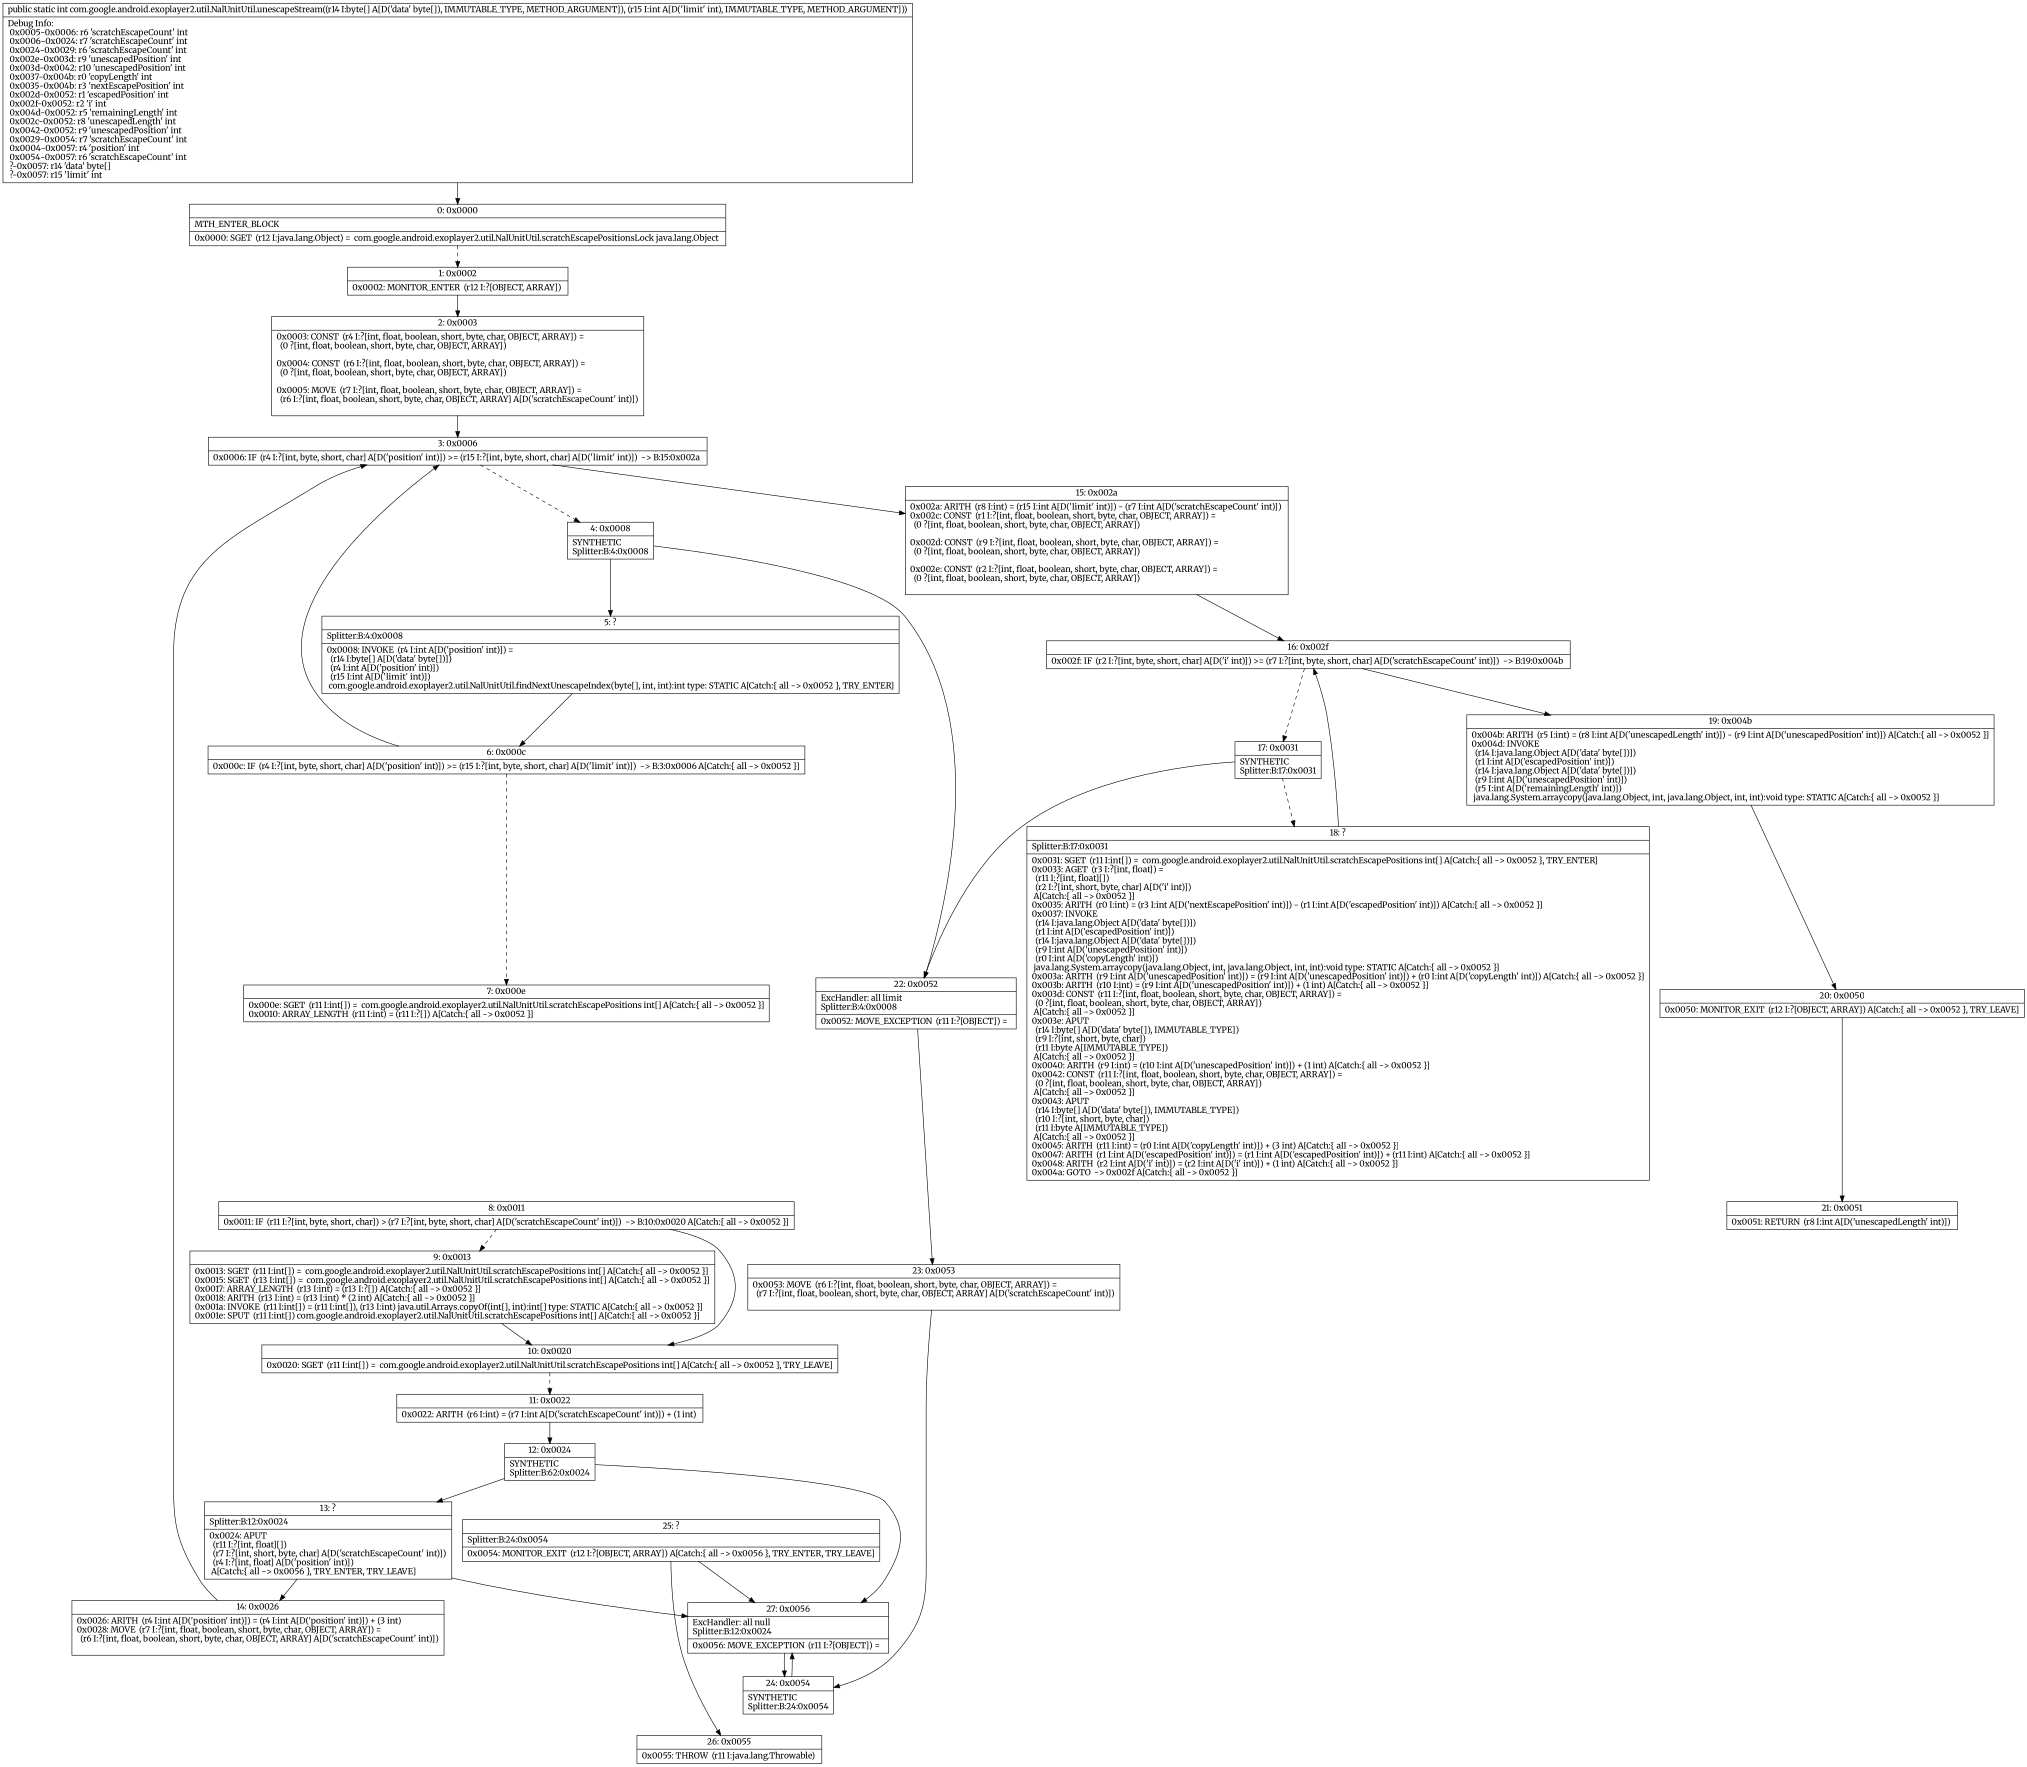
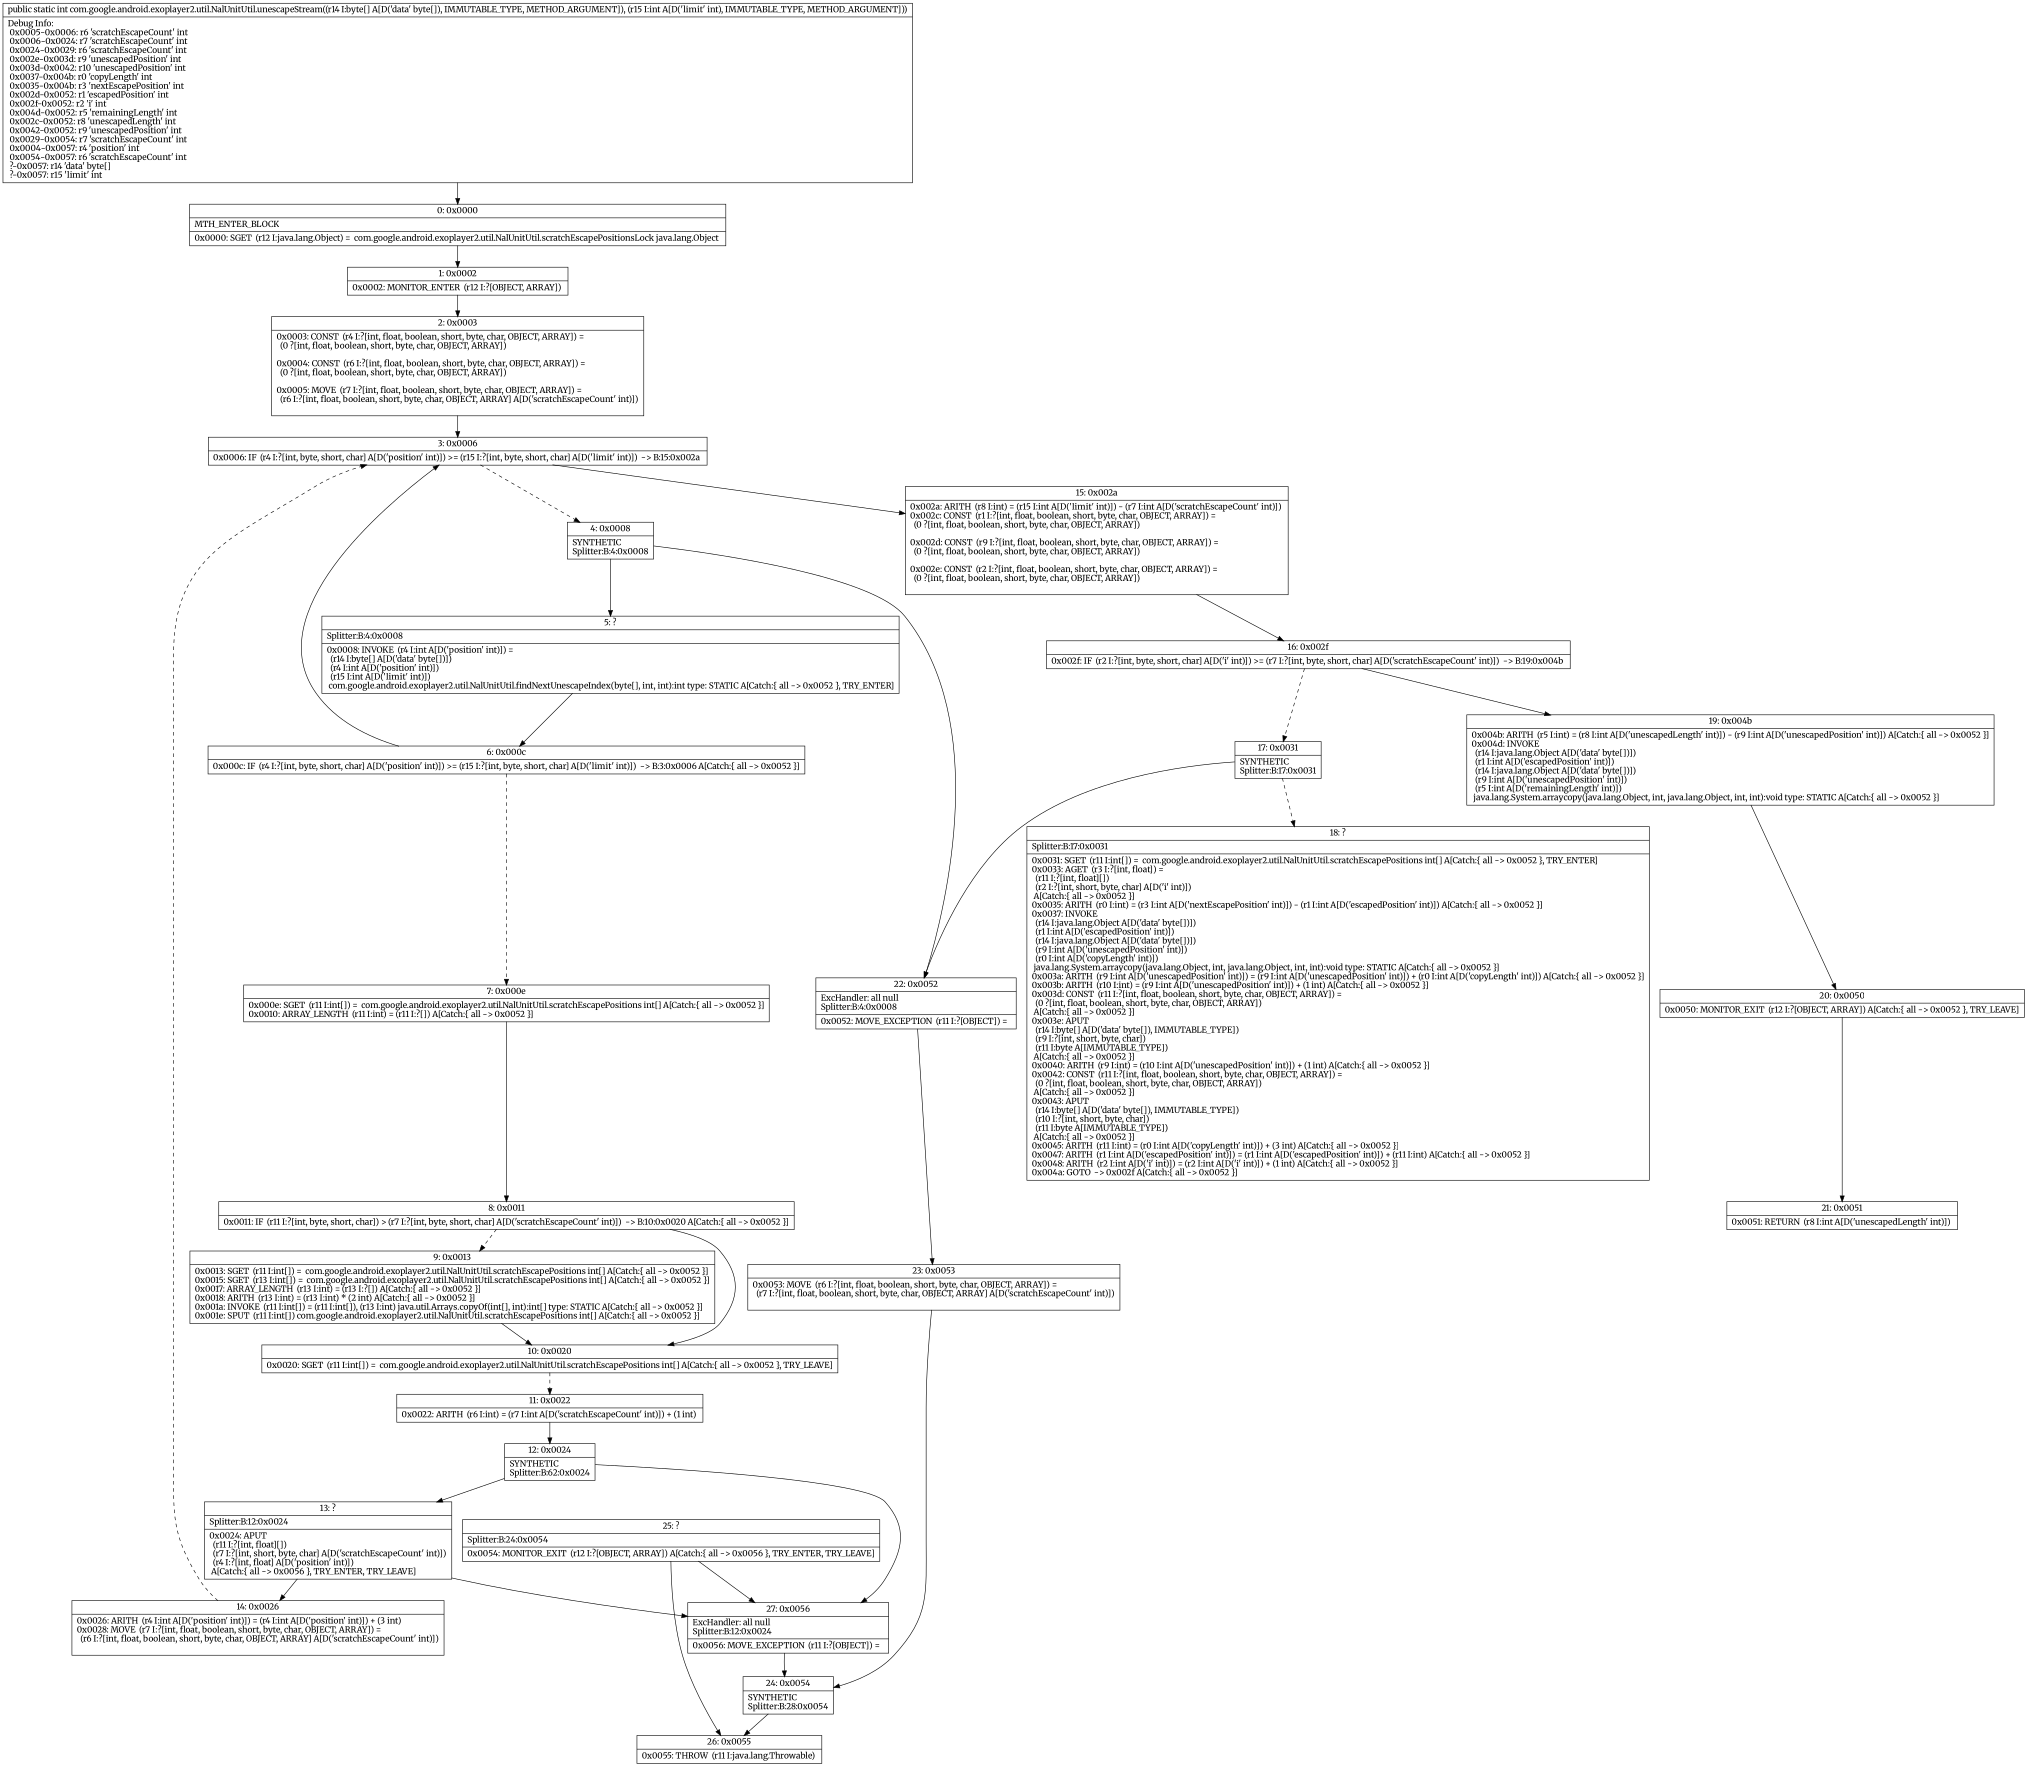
(458, 254) -> (458, 254)
(1332, 750) -> none
(174, 992) -> (174, 992)
(862, 998) -> (860, 998)
none -> (506, 1109)
(792, 1668) -> (758, 1723)
(788, 1707) -> (788, 1707)
